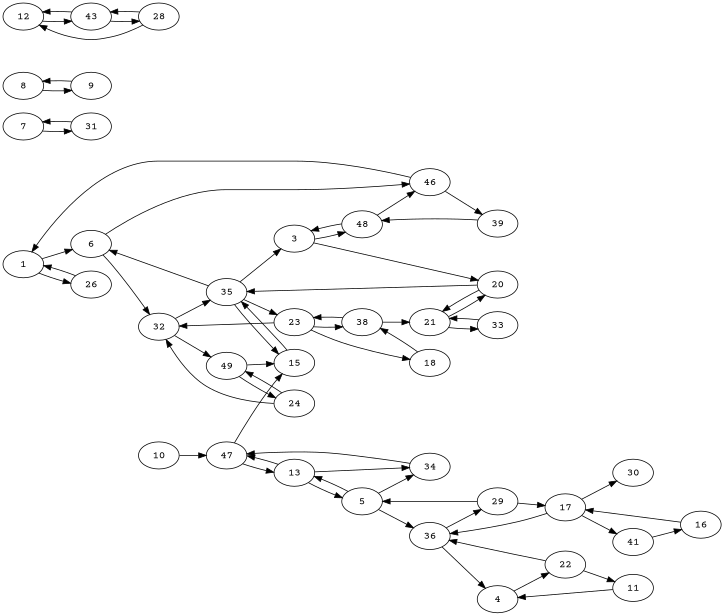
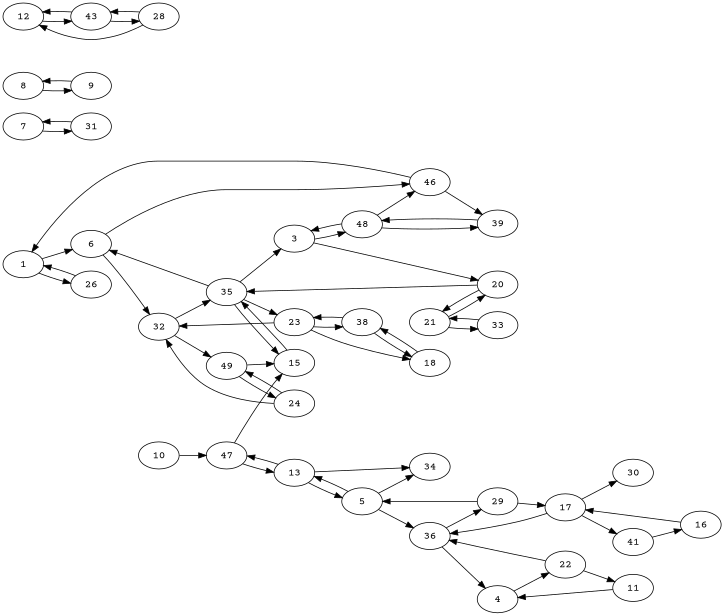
none -> (426, 229)
(392, 322) -> (389, 344)
(333, 453) -> none
